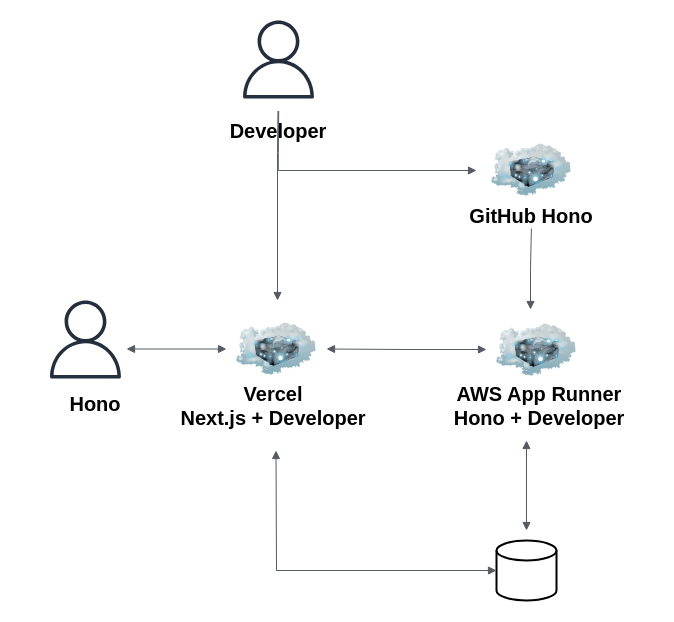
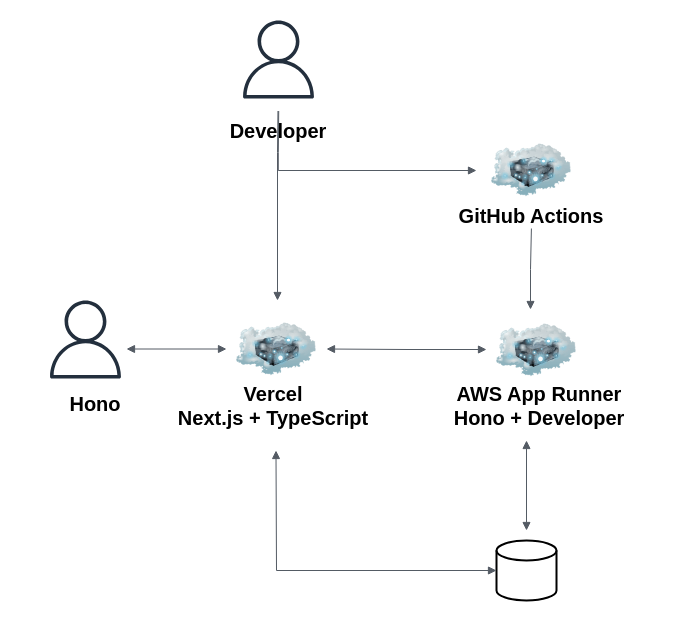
(532, 216) -> (532, 216)
(274, 406) -> (274, 406)
